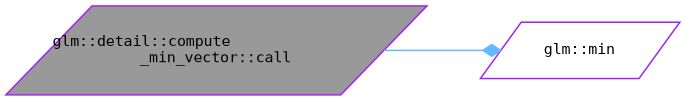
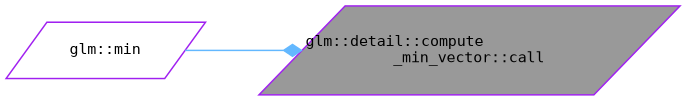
(433, 50) -> (234, 50)
